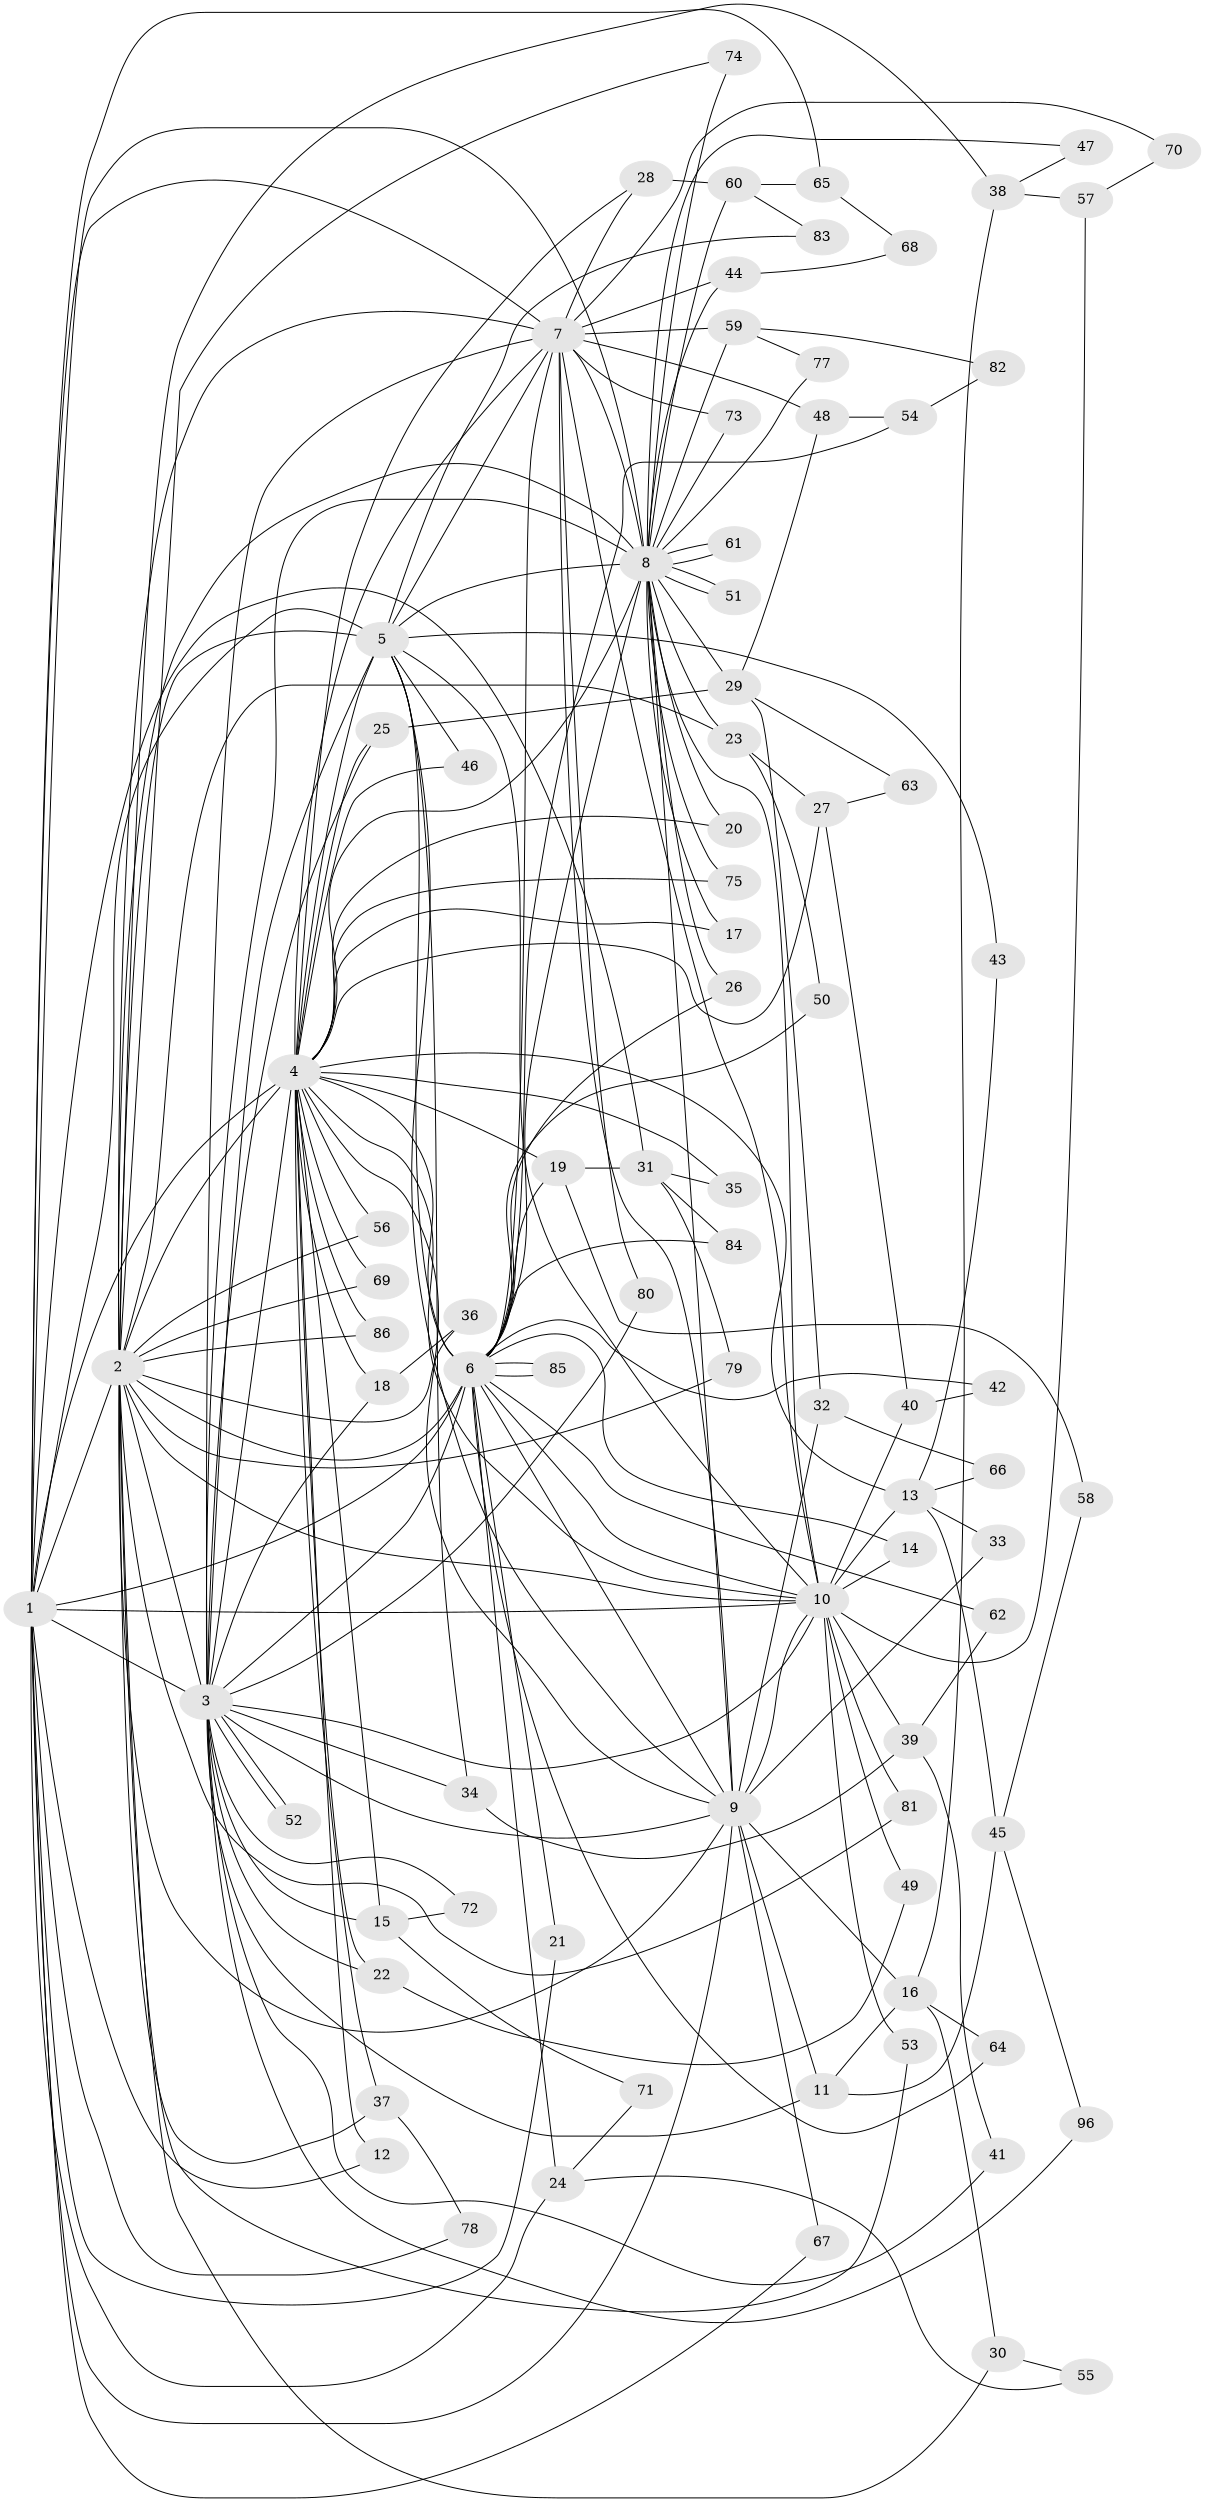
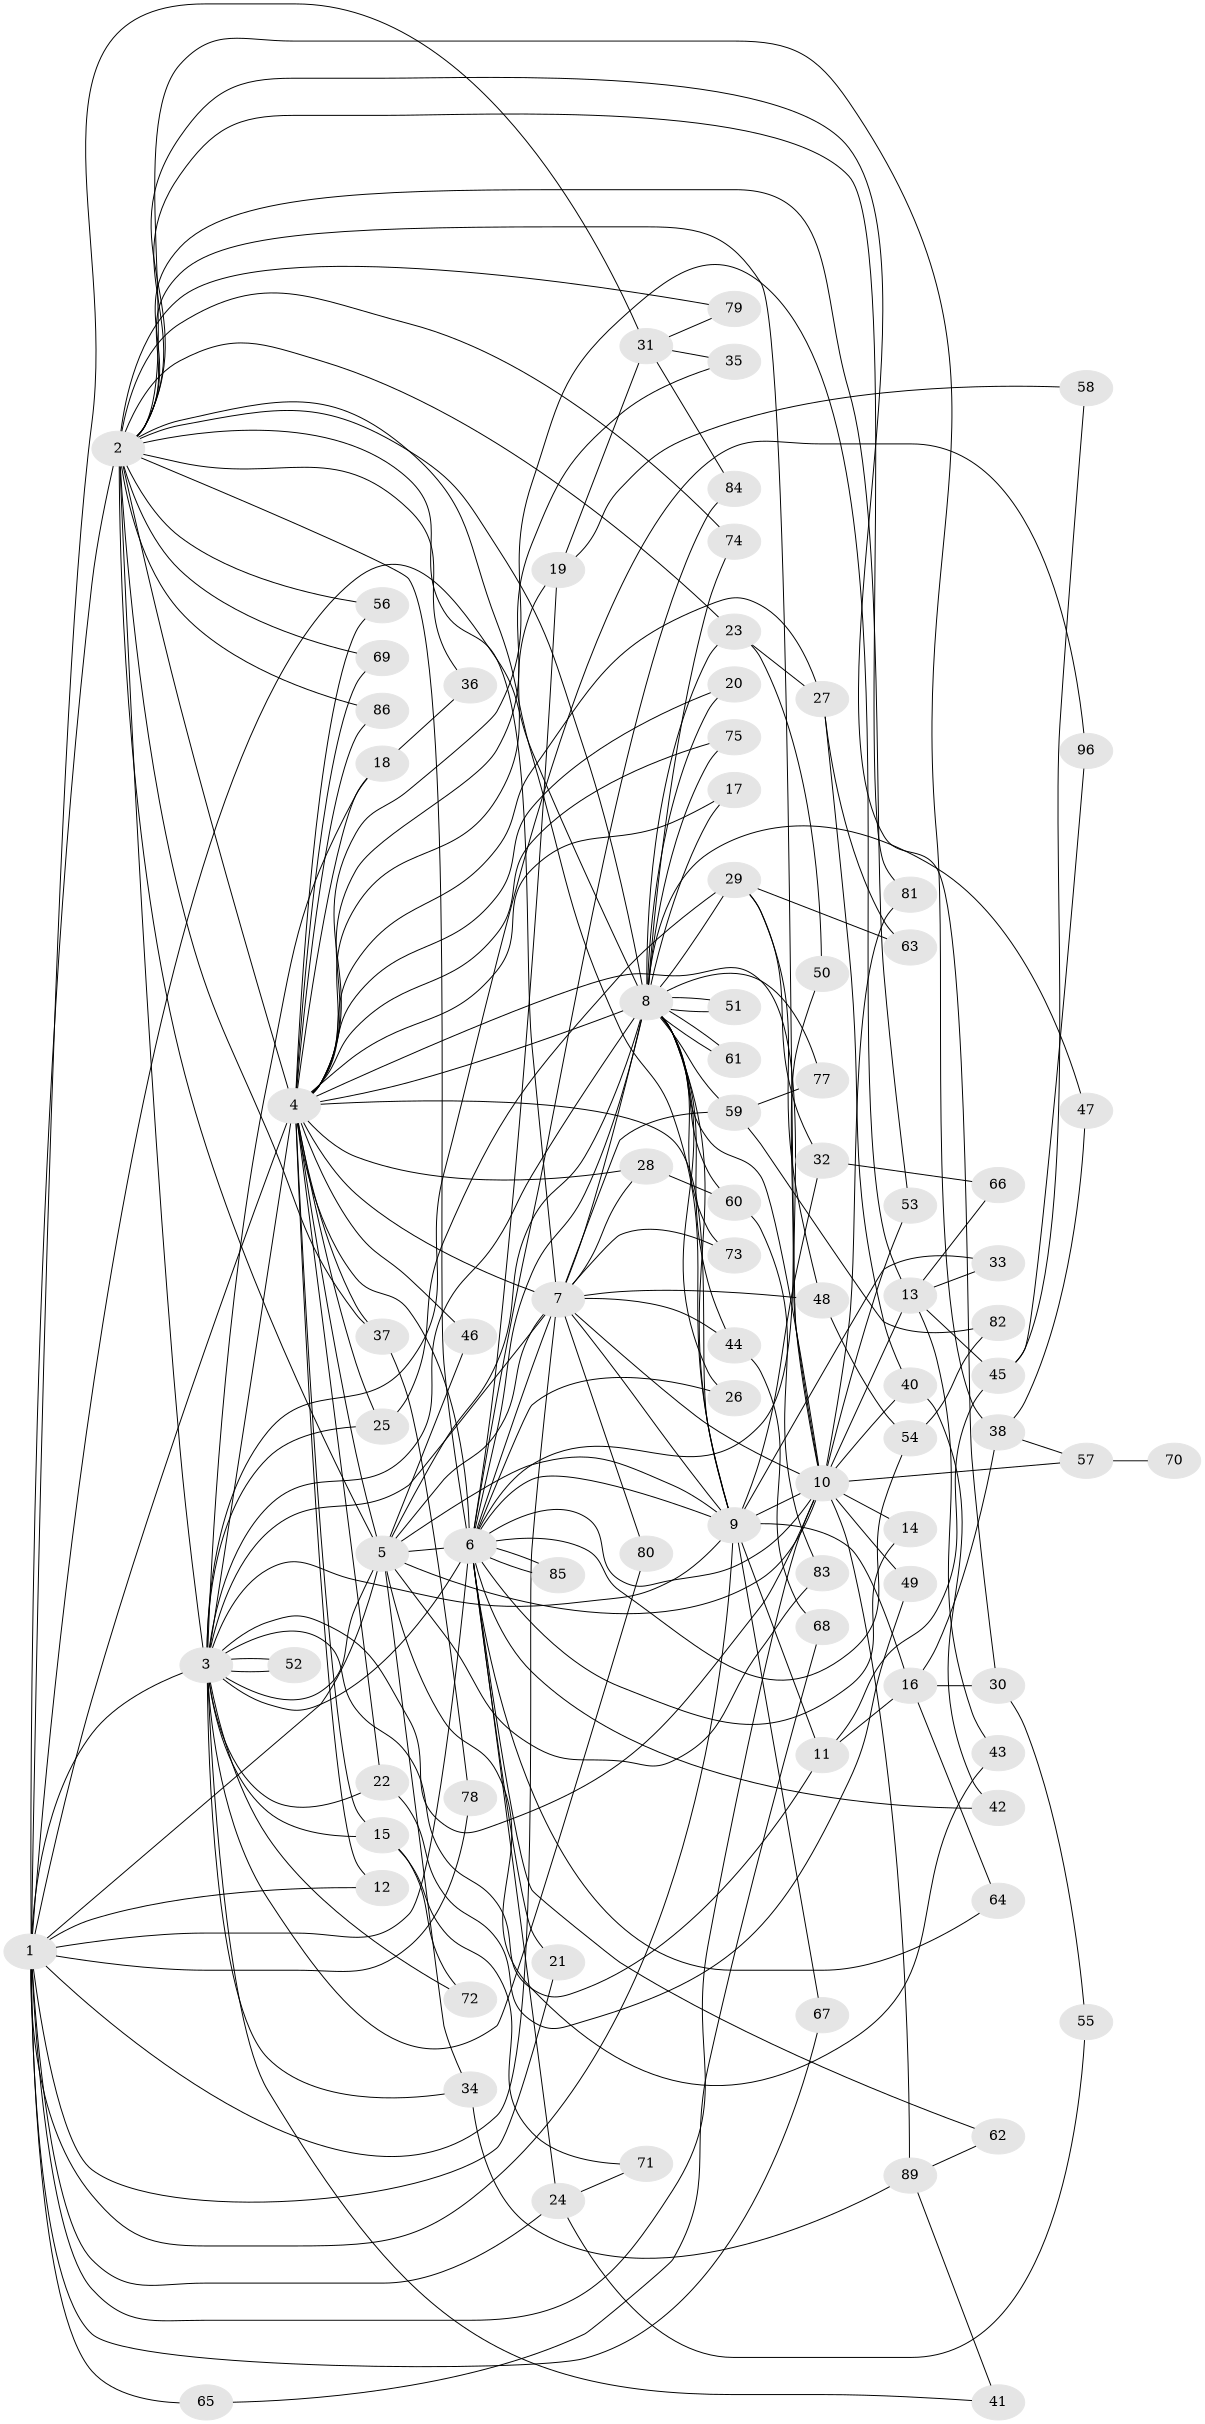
(814, 102) -> none
(778, 185) -> none
(910, 1741) -> (910, 2176)
